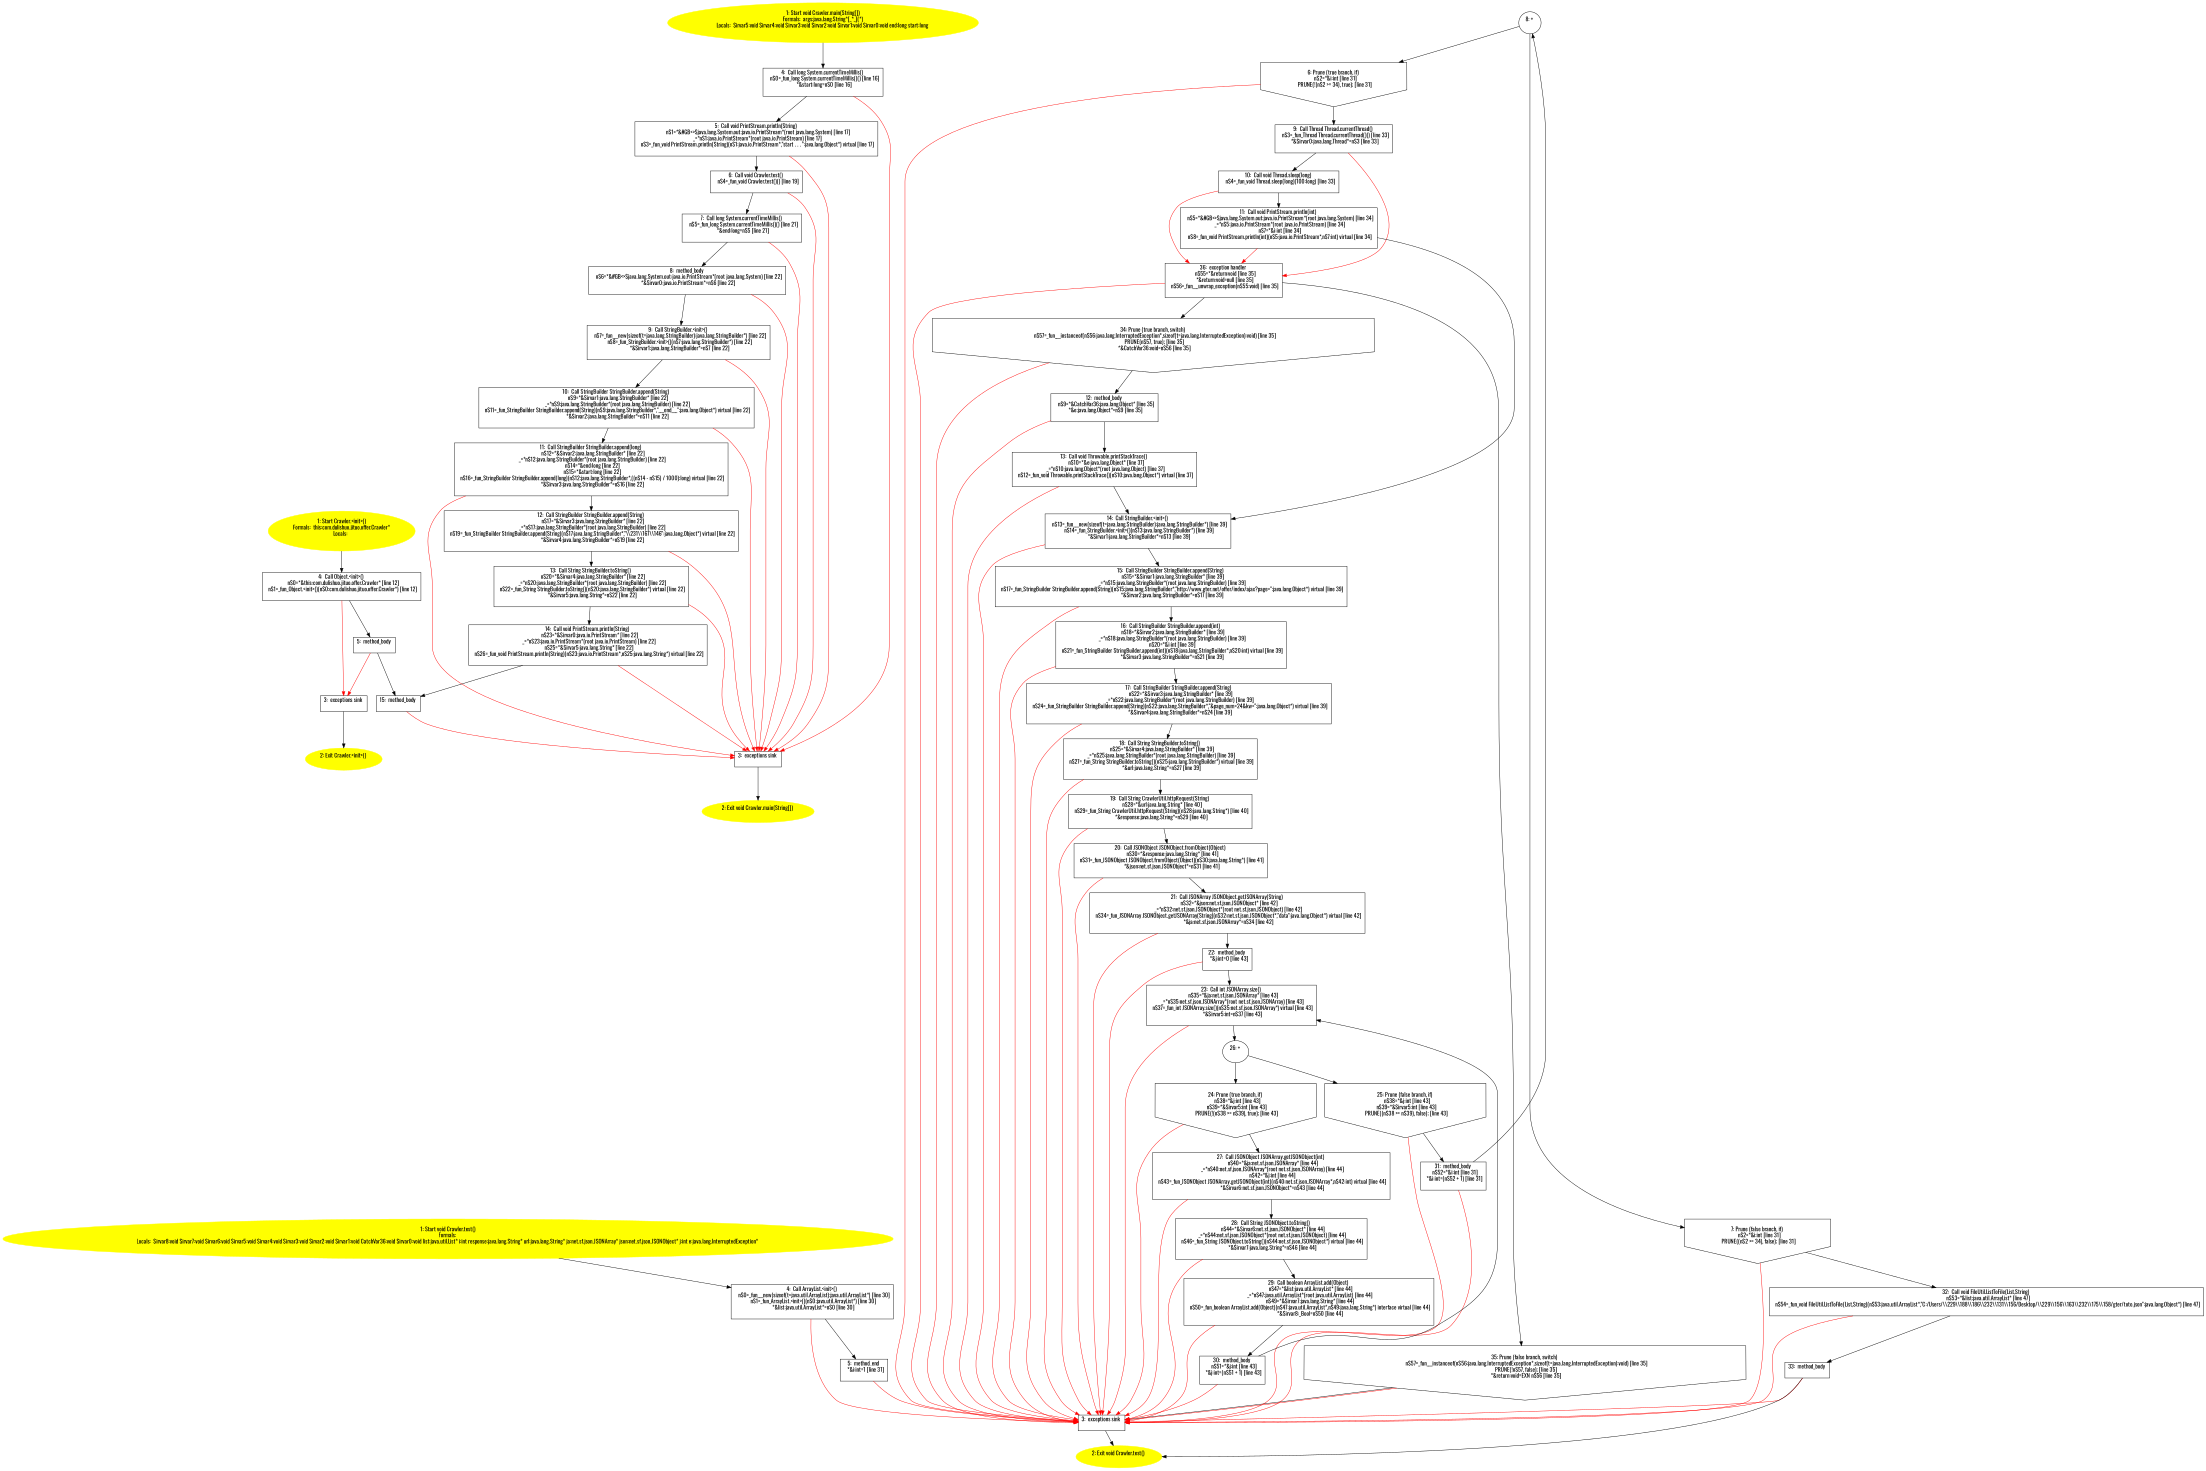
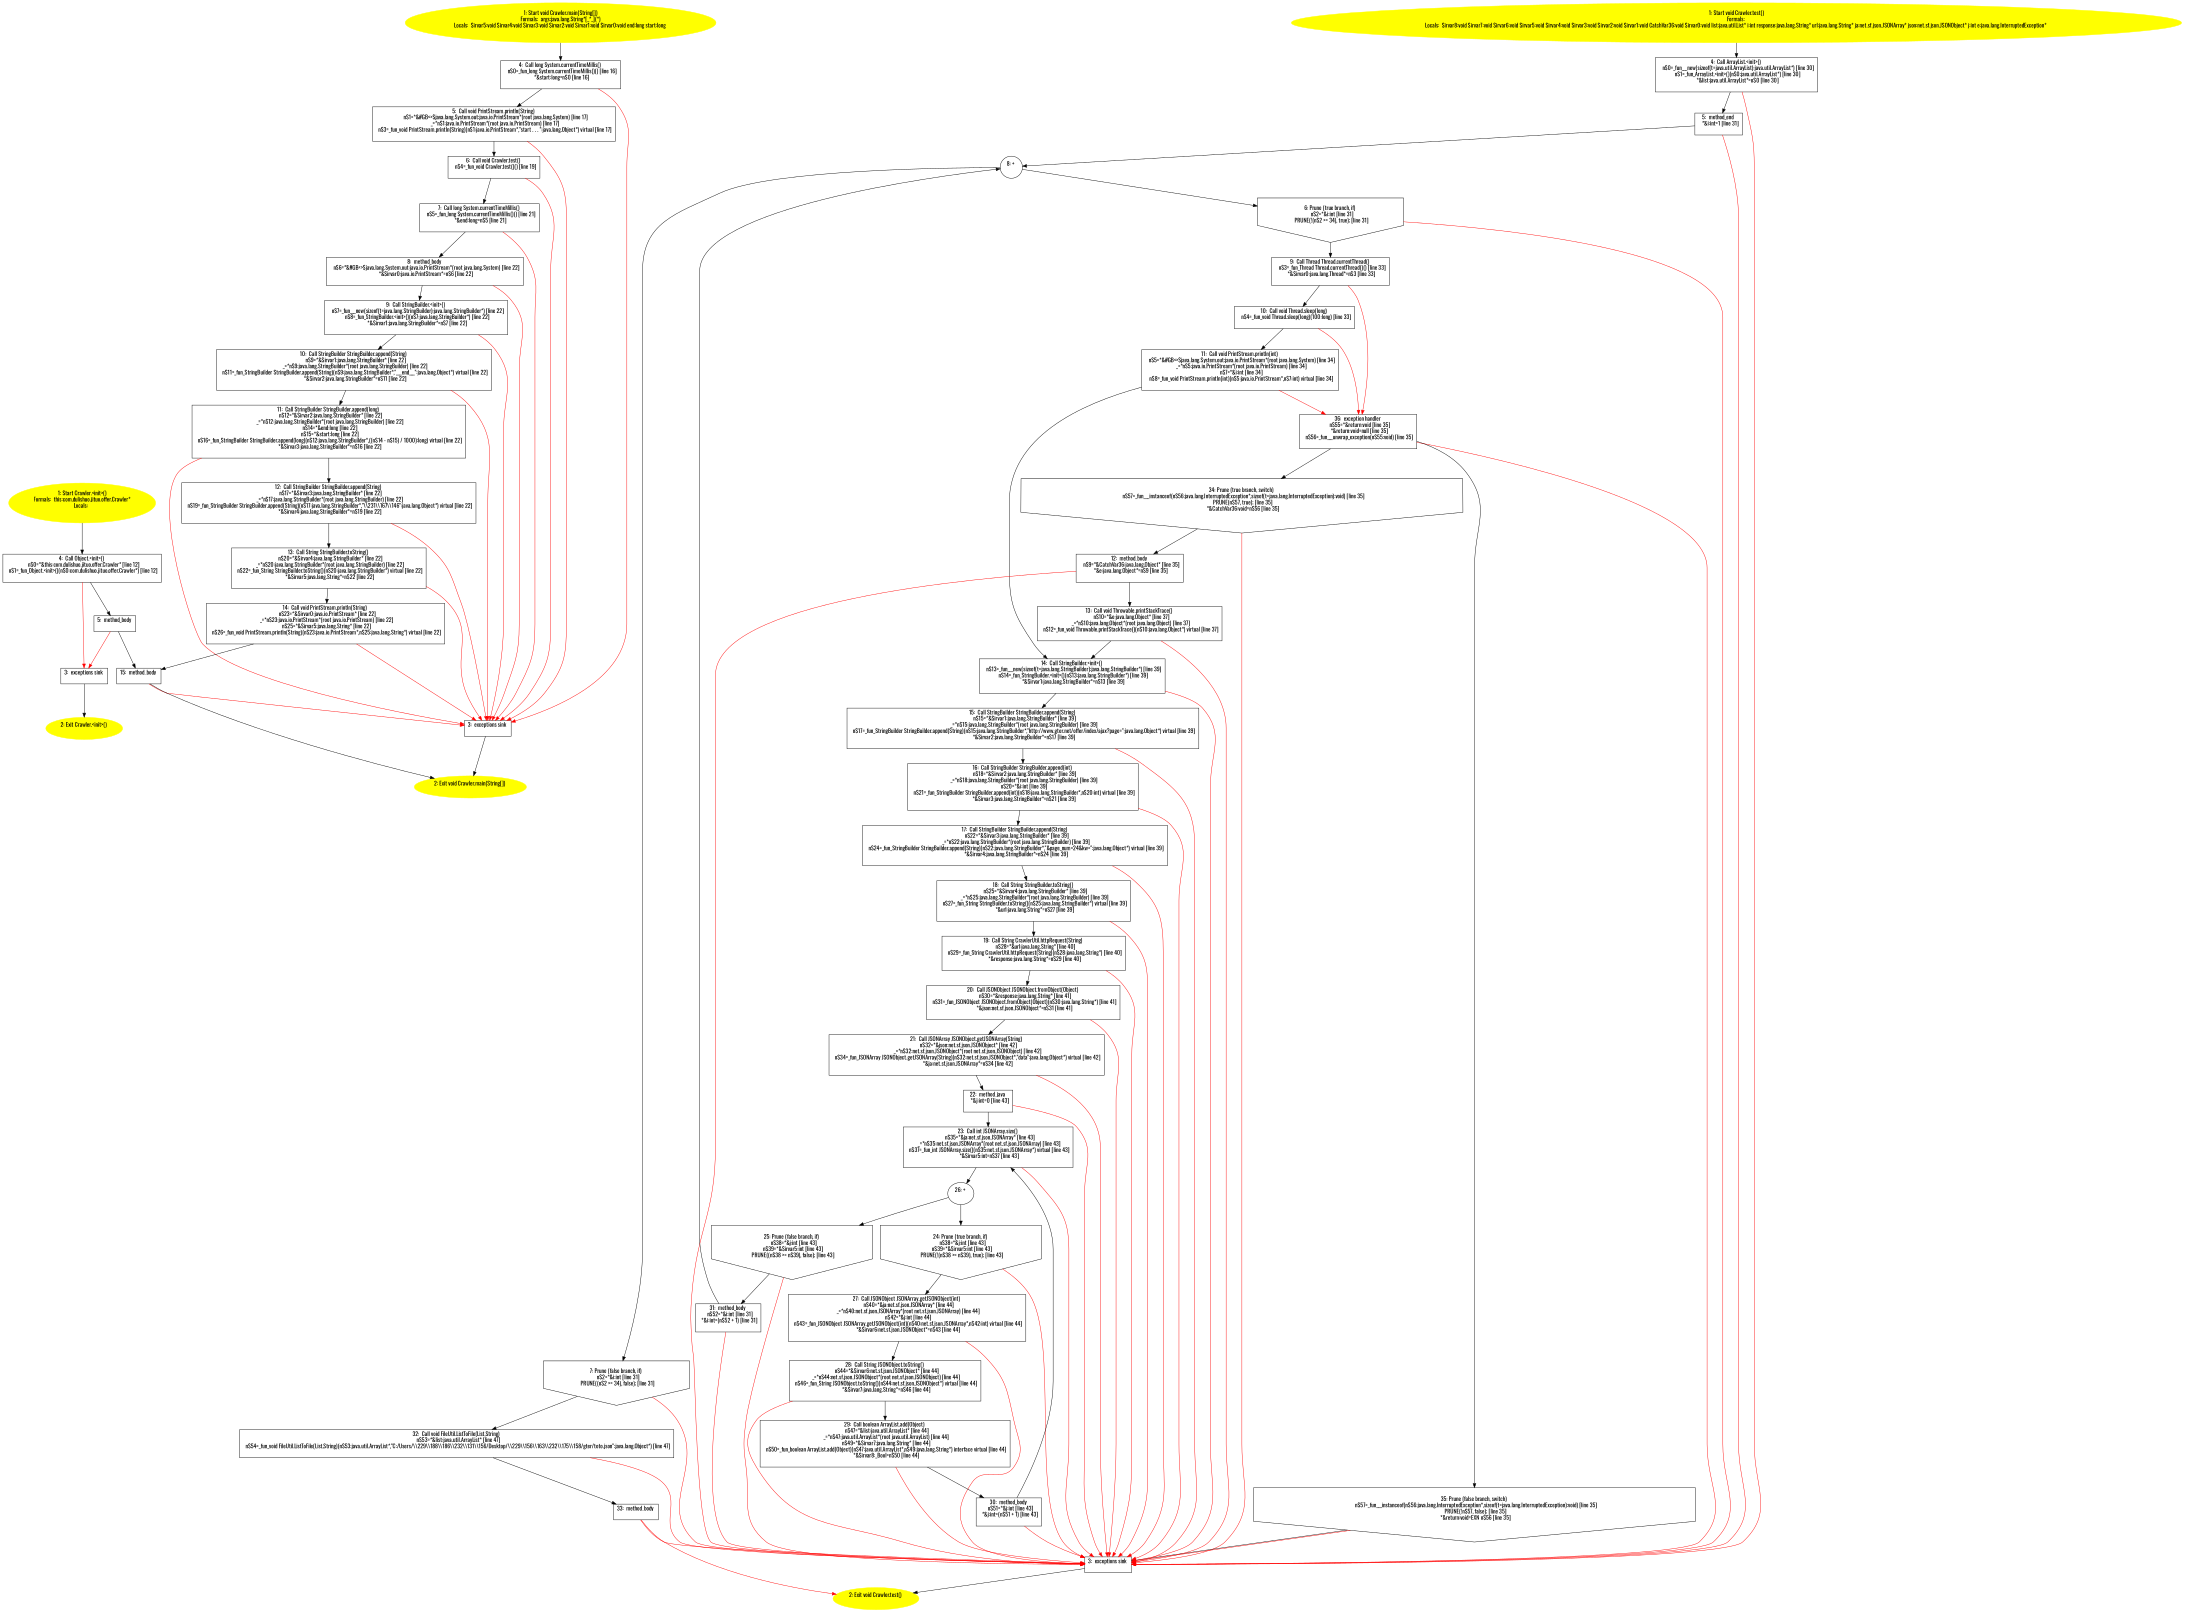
none -> (1361, 146)
none -> (288, 738)
(1227, 959) -> (988, 1101)
(1491, 1447) -> (730, 1571)
